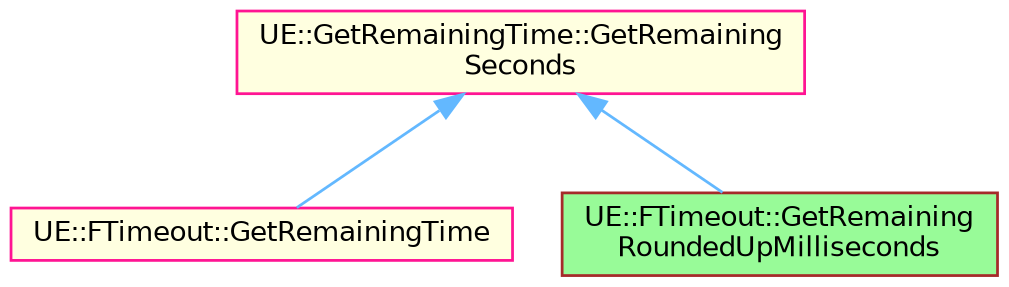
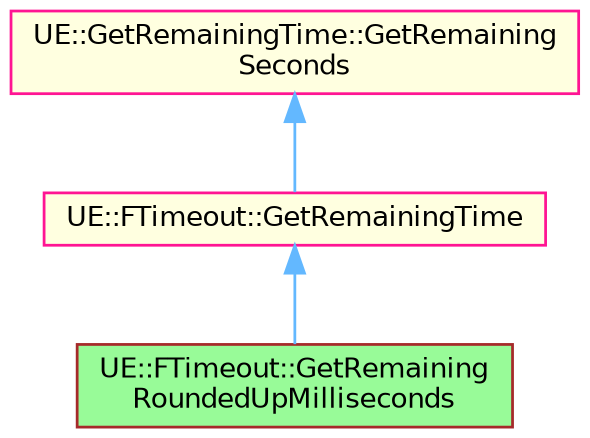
(662, 151) -> (295, 309)
